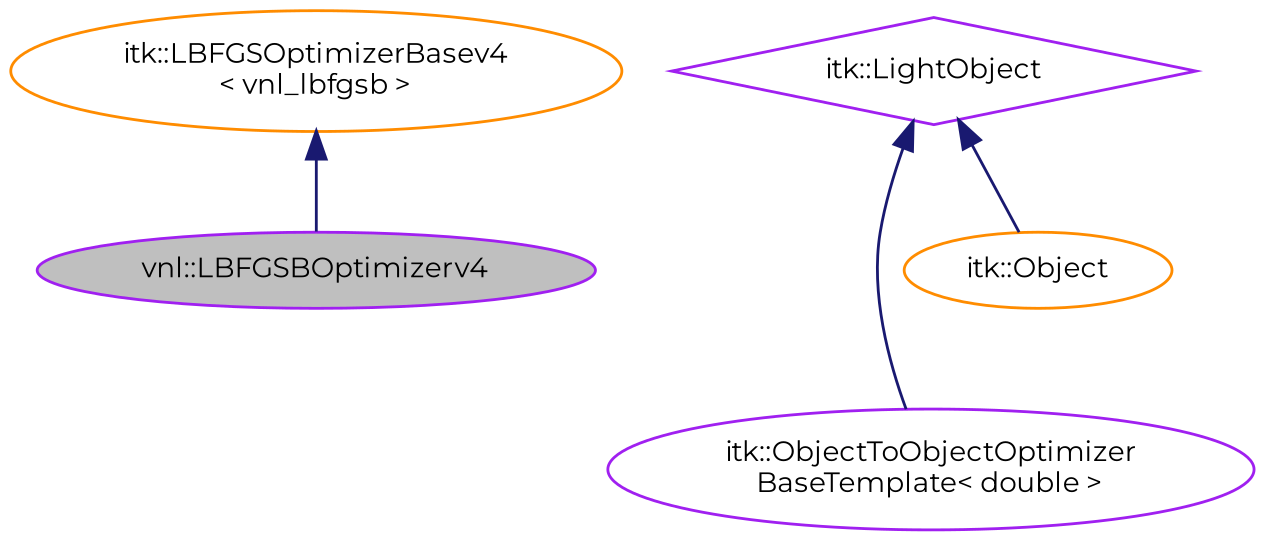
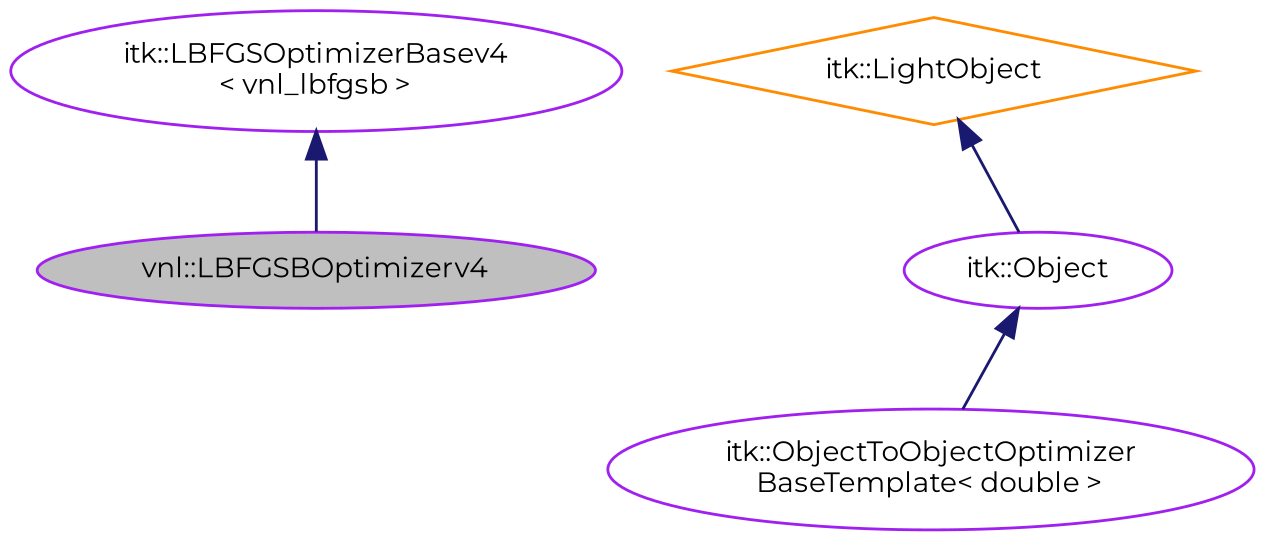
(316, 71) -> (316, 71)
(934, 71) -> (934, 71)
(1038, 270) -> (1038, 270)
(878, 279) -> (984, 372)
